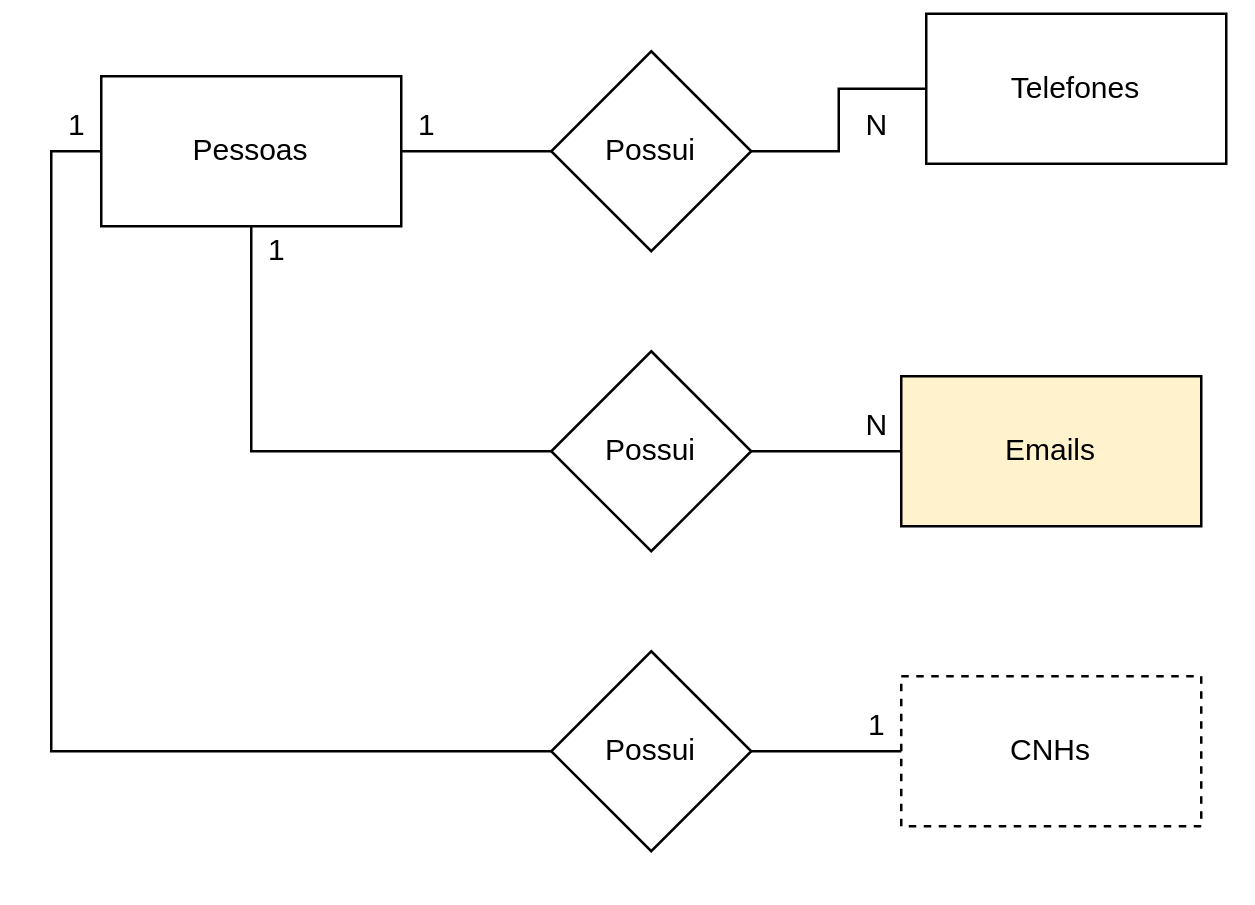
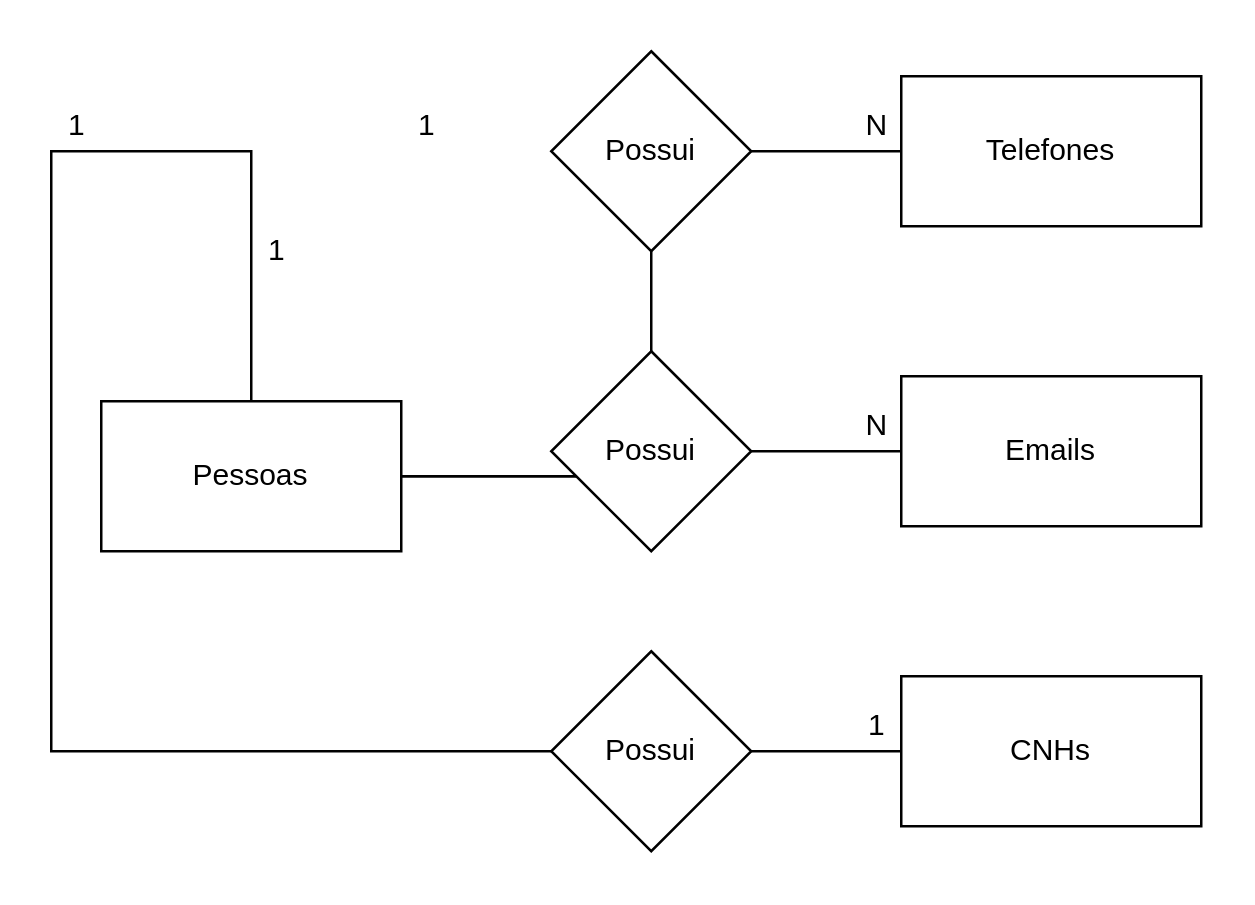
(1076, 89) -> (1051, 151)
(251, 151) -> (251, 476)
(1051, 451) -> (1051, 451)
(1051, 751) -> (1051, 751)
